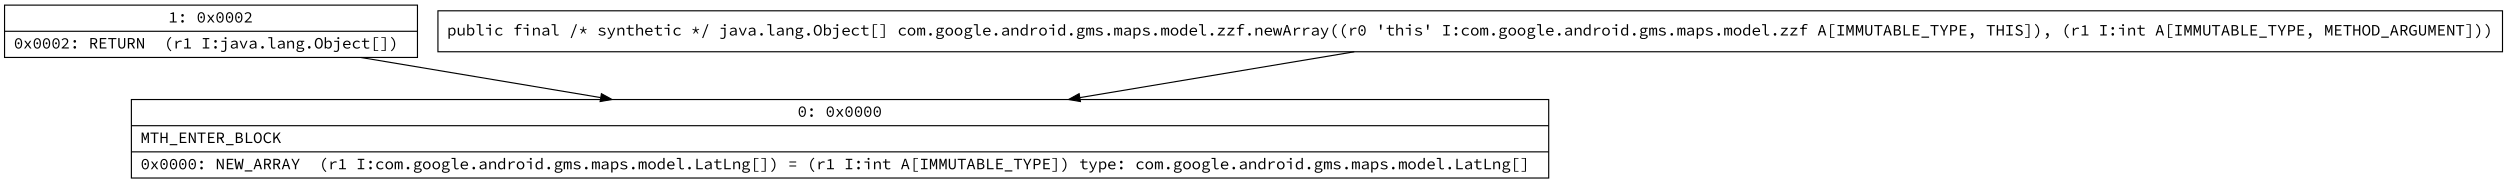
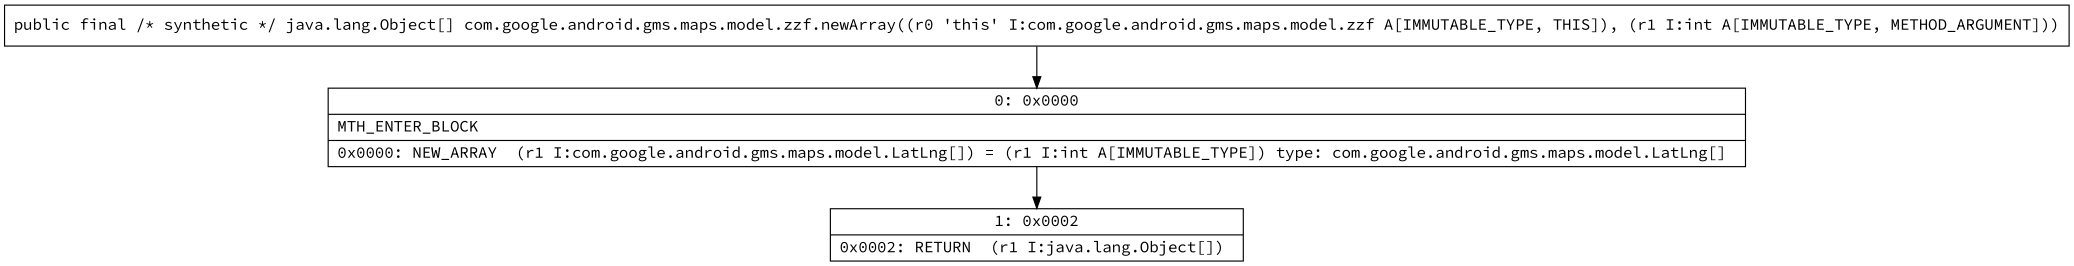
(481, 78) -> (1037, 182)
